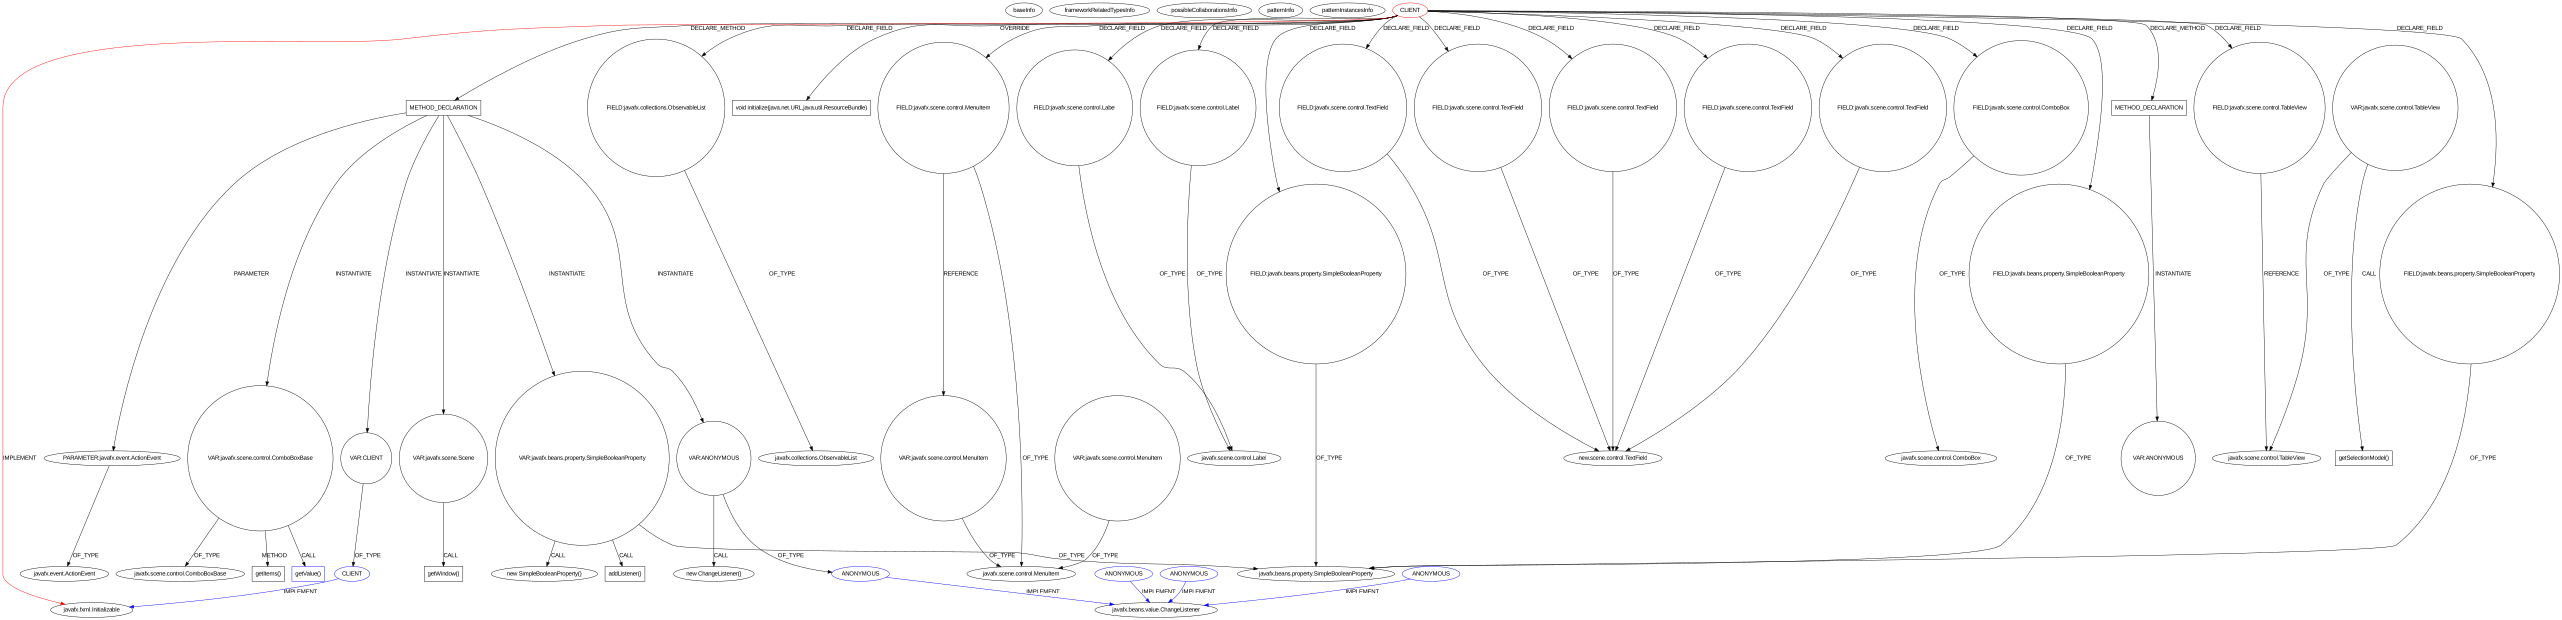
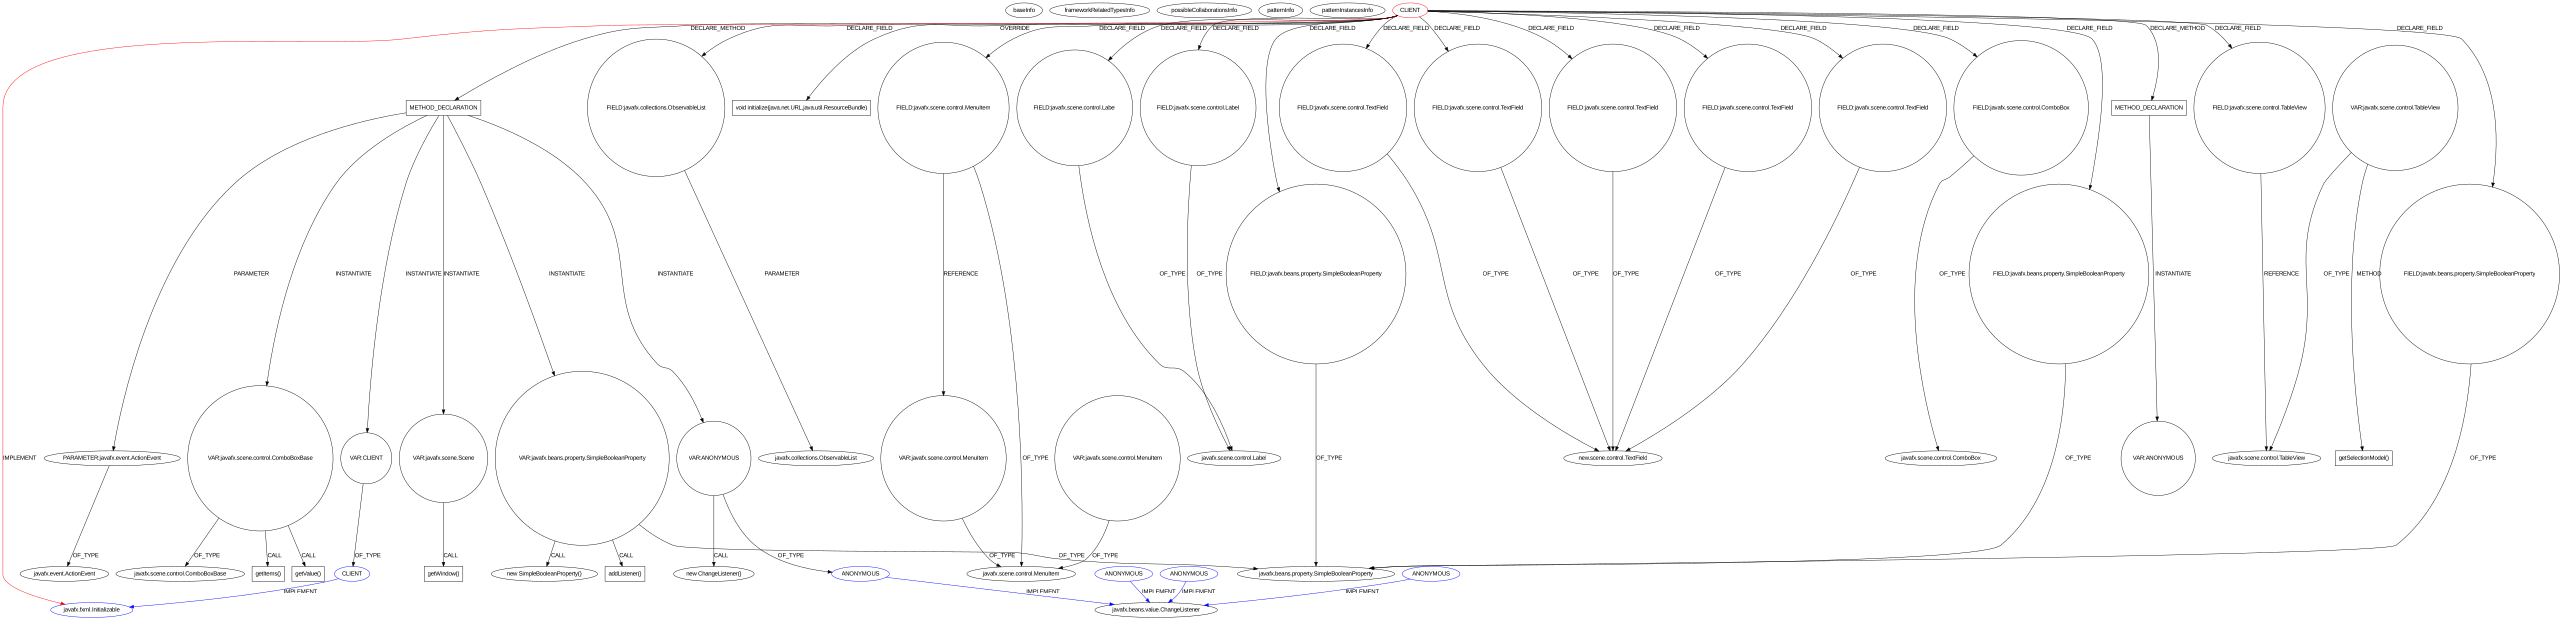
(782, 274) -> (782, 274)
(2369, 274) -> (2369, 274)
(274, 556) -> (274, 556)
(308, 574) -> (308, 574)
(92, 610) -> (92, 610)
